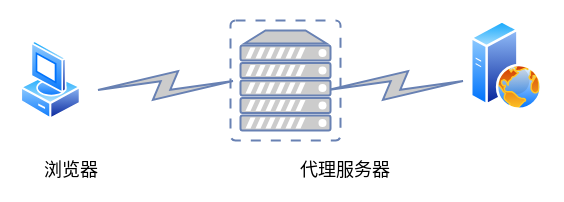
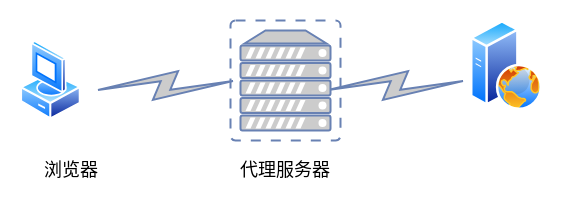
(346, 171) -> (286, 171)
